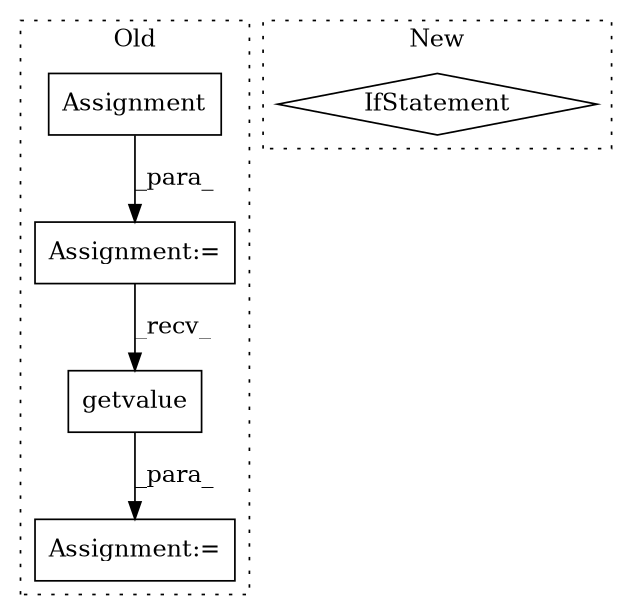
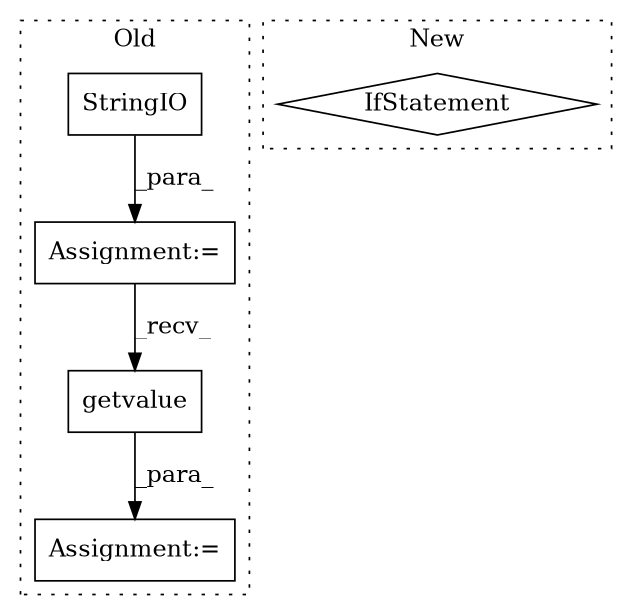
(135, 104) -> (135, 104)
